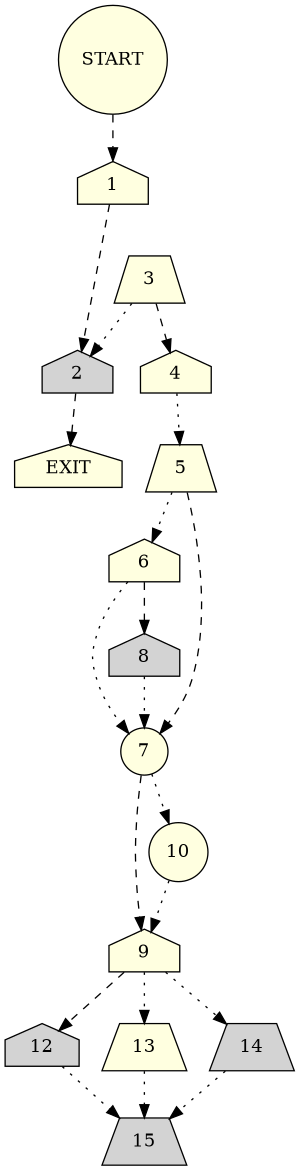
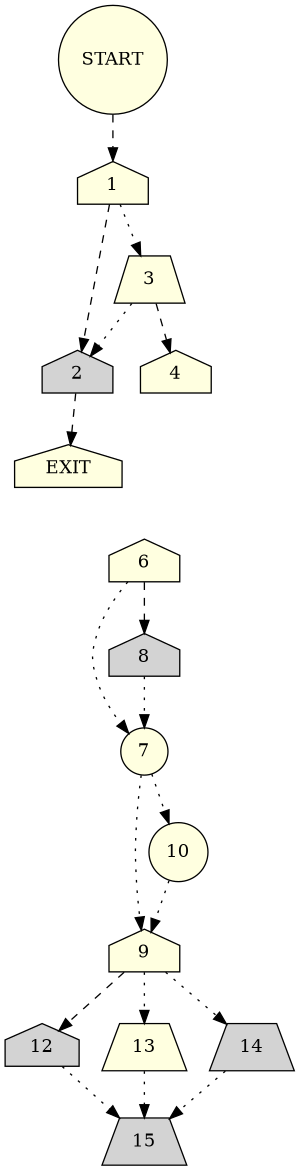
none -> (128, 224)
(181, 468) -> none
(135, 846) -> (135, 846)
